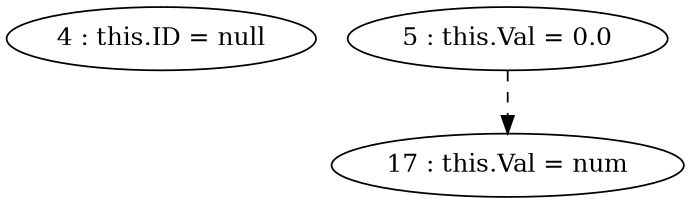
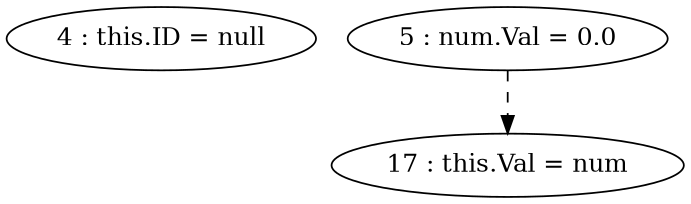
(508, 39) -> (508, 39)
